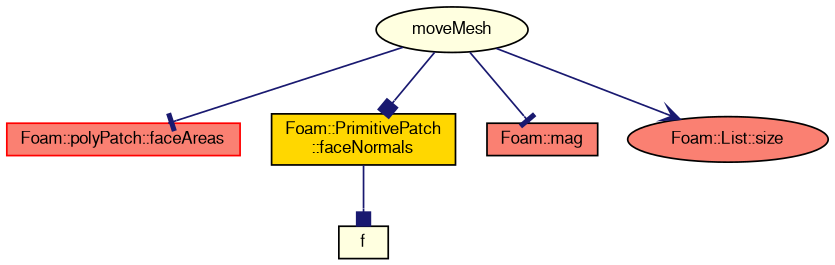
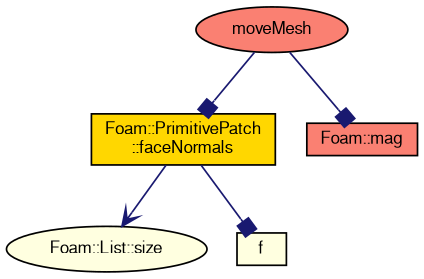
(452, 30) -> (272, 30)
(580, 81) -> (149, 189)
(497, 84) -> (314, 81)
(123, 139) -> none
(728, 139) -> (107, 249)
